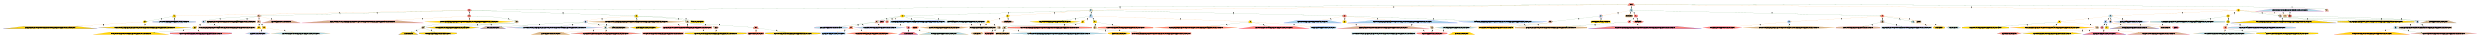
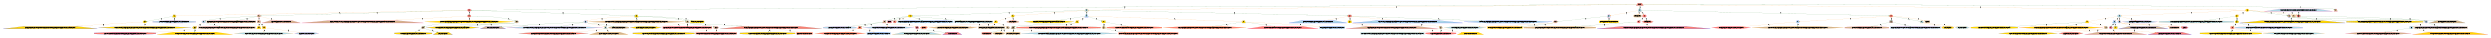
(756, 28) -> (771, 28)
(1119, 33) -> none
